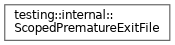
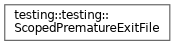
(87, 23) -> (87, 23)
